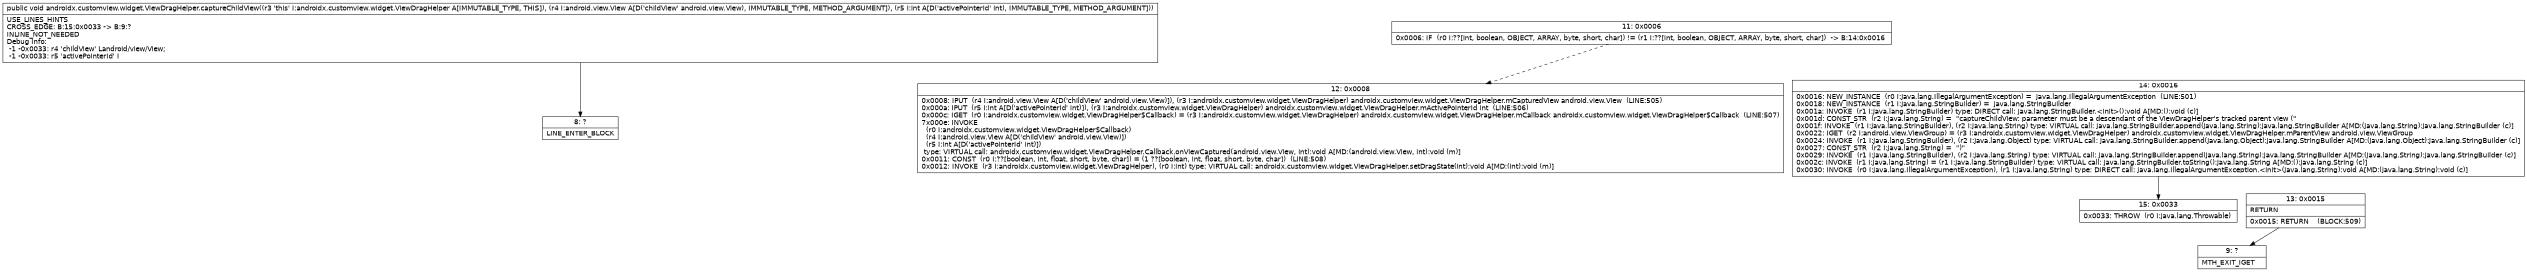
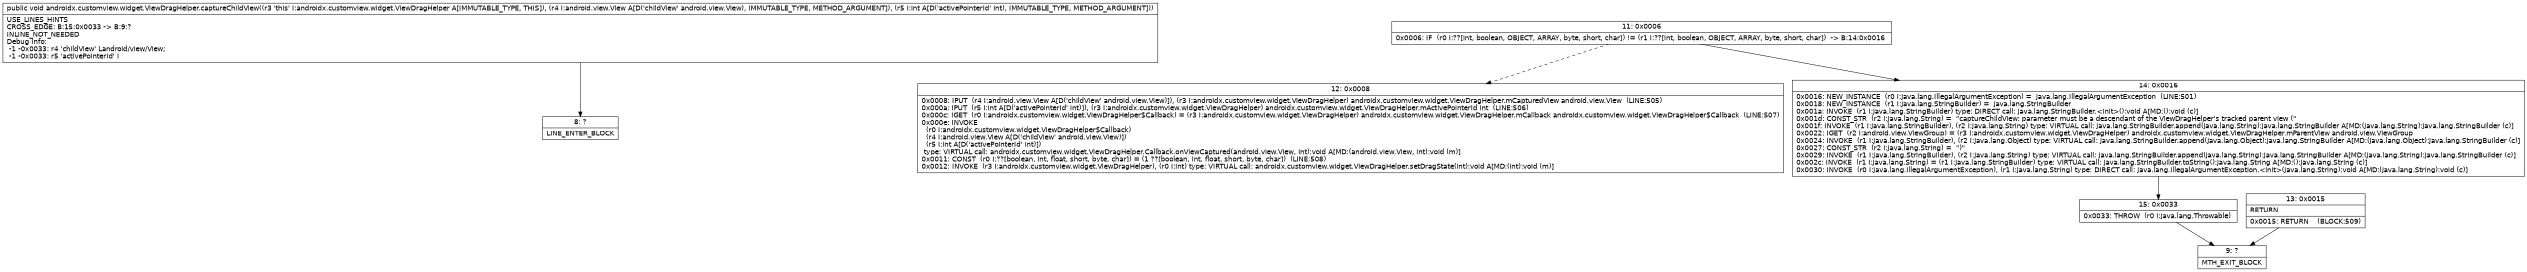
none -> (1797, 62)
(952, 123) -> (952, 123)
none -> (2193, 233)
(2228, 263) -> (2232, 263)
